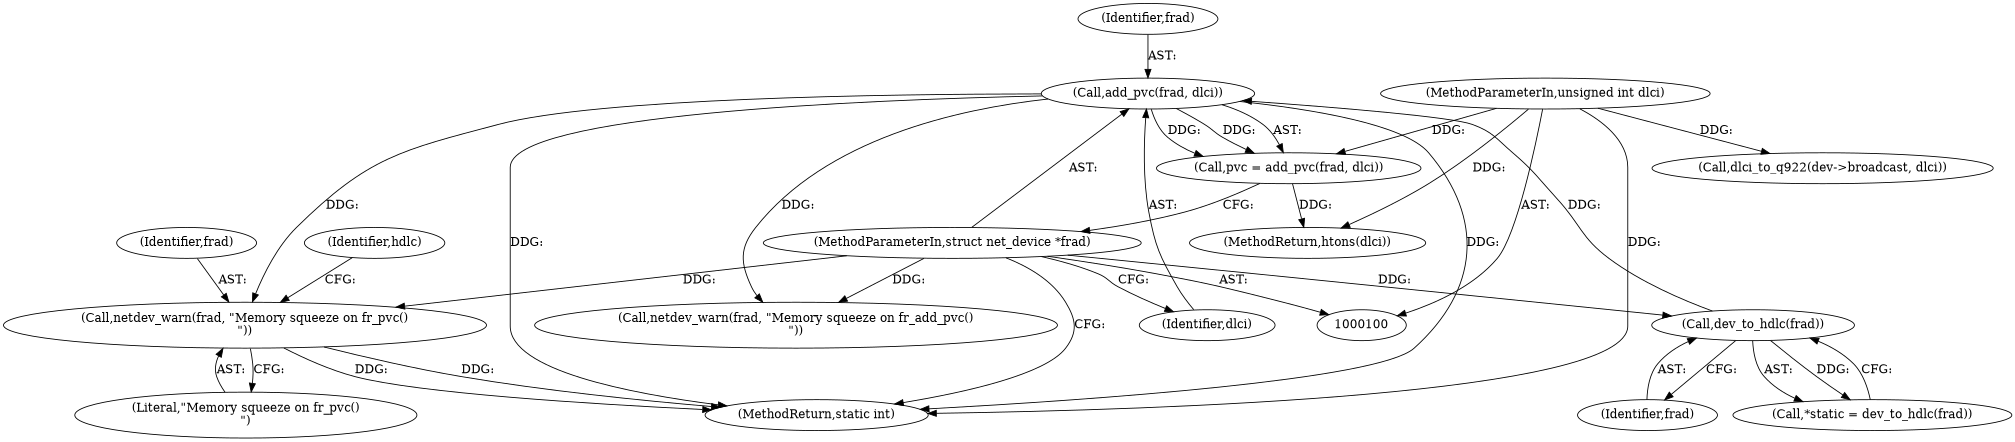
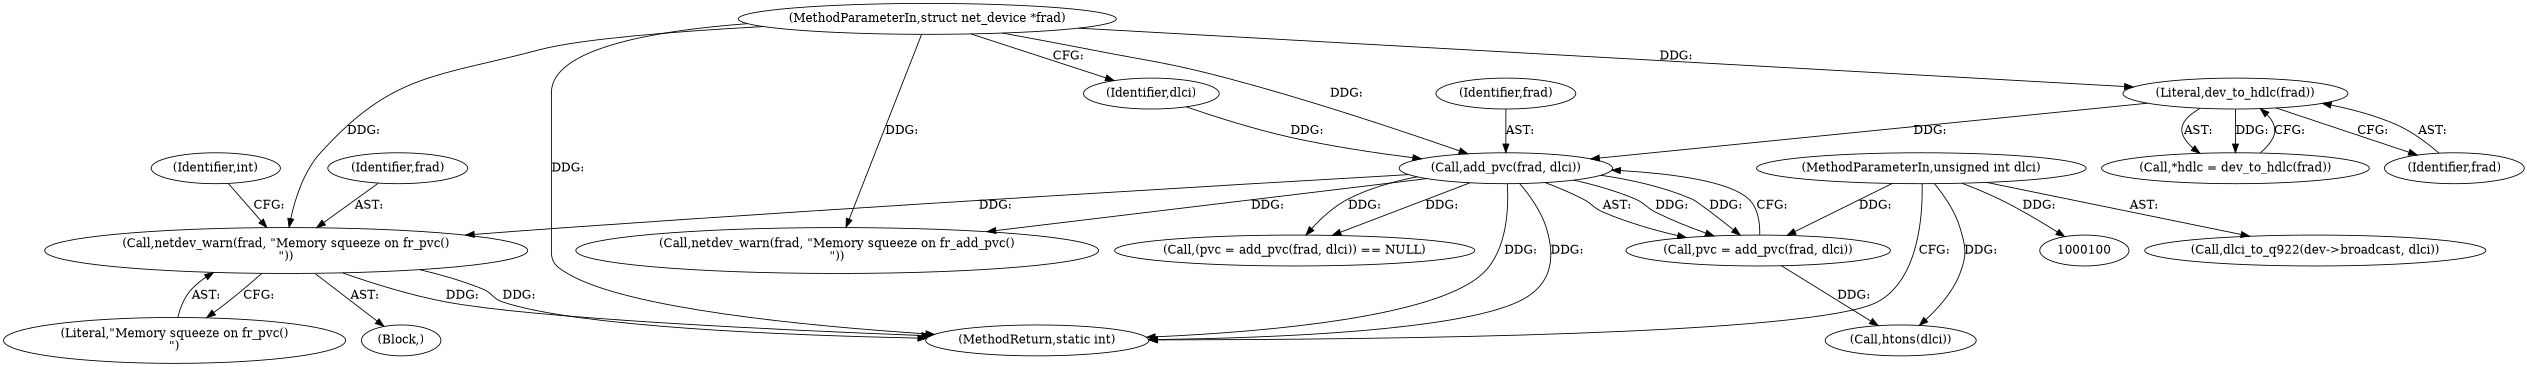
(1718, 131) -> (2146, 206)
(1085, 168) -> (1348, 94)
(1165, 206) -> (1309, 131)
(1538, 206) -> (2041, 206)
(1177, 214) -> (1706, 181)
(375, 243) -> (216, 168)
(1308, 243) -> (1901, 340)
(1646, 243) -> (1936, 251)
none -> (1295, 251)
(1185, 279) -> none
(1092, 325) -> (570, 168)
(1753, 325) -> (2235, 94)
none -> (401, 340)
(1872, 415) -> (2235, 168)
